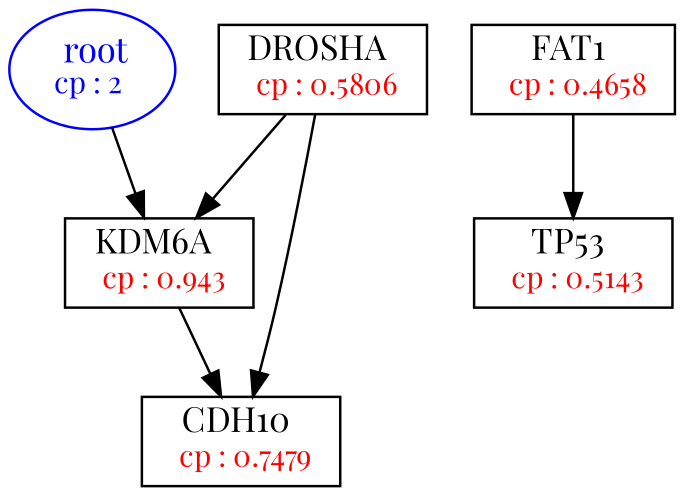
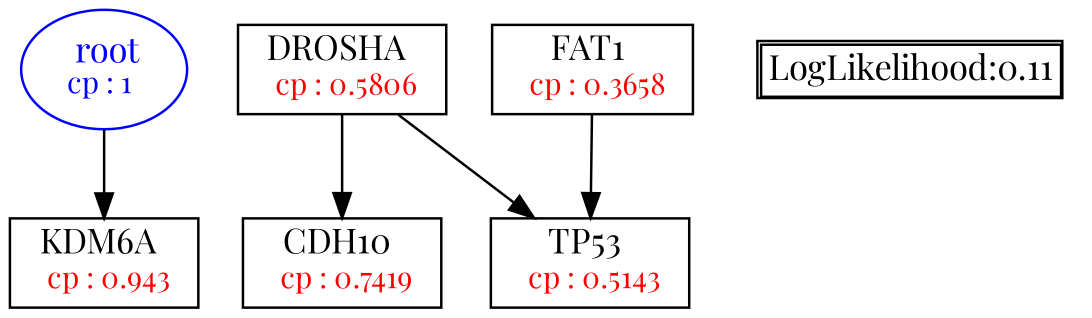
none -> (910, 70)
(92, 84) -> (104, 84)
(578, 86) -> (597, 86)
(249, 157) -> (456, 159)
(195, 341) -> none
(246, 458) -> (347, 279)
